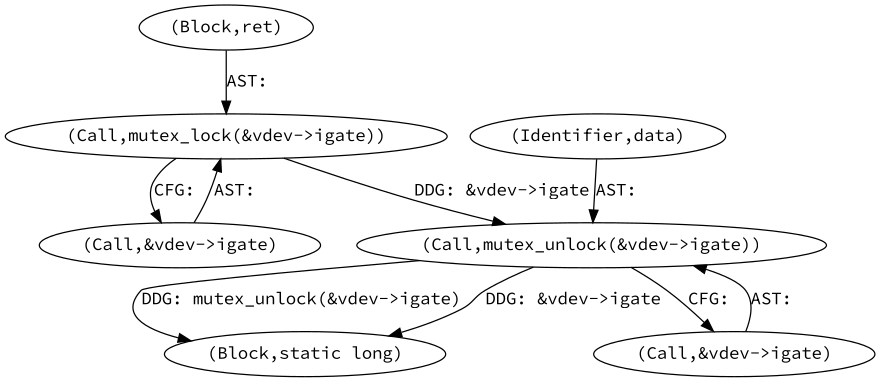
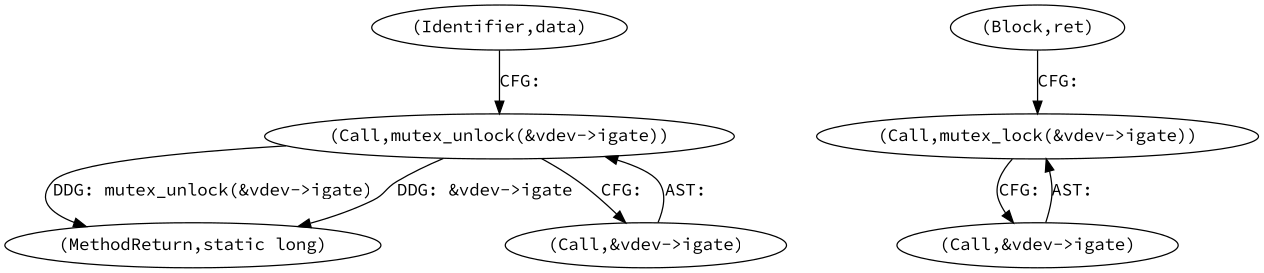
(253, 82) -> (1064, 82)
(622, 191) -> (526, 82)
(388, 192) -> none
(305, 354) -> (193, 245)
